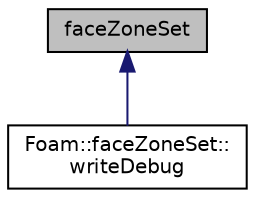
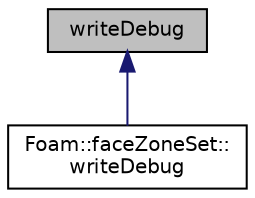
(127, 31) -> (127, 31)
